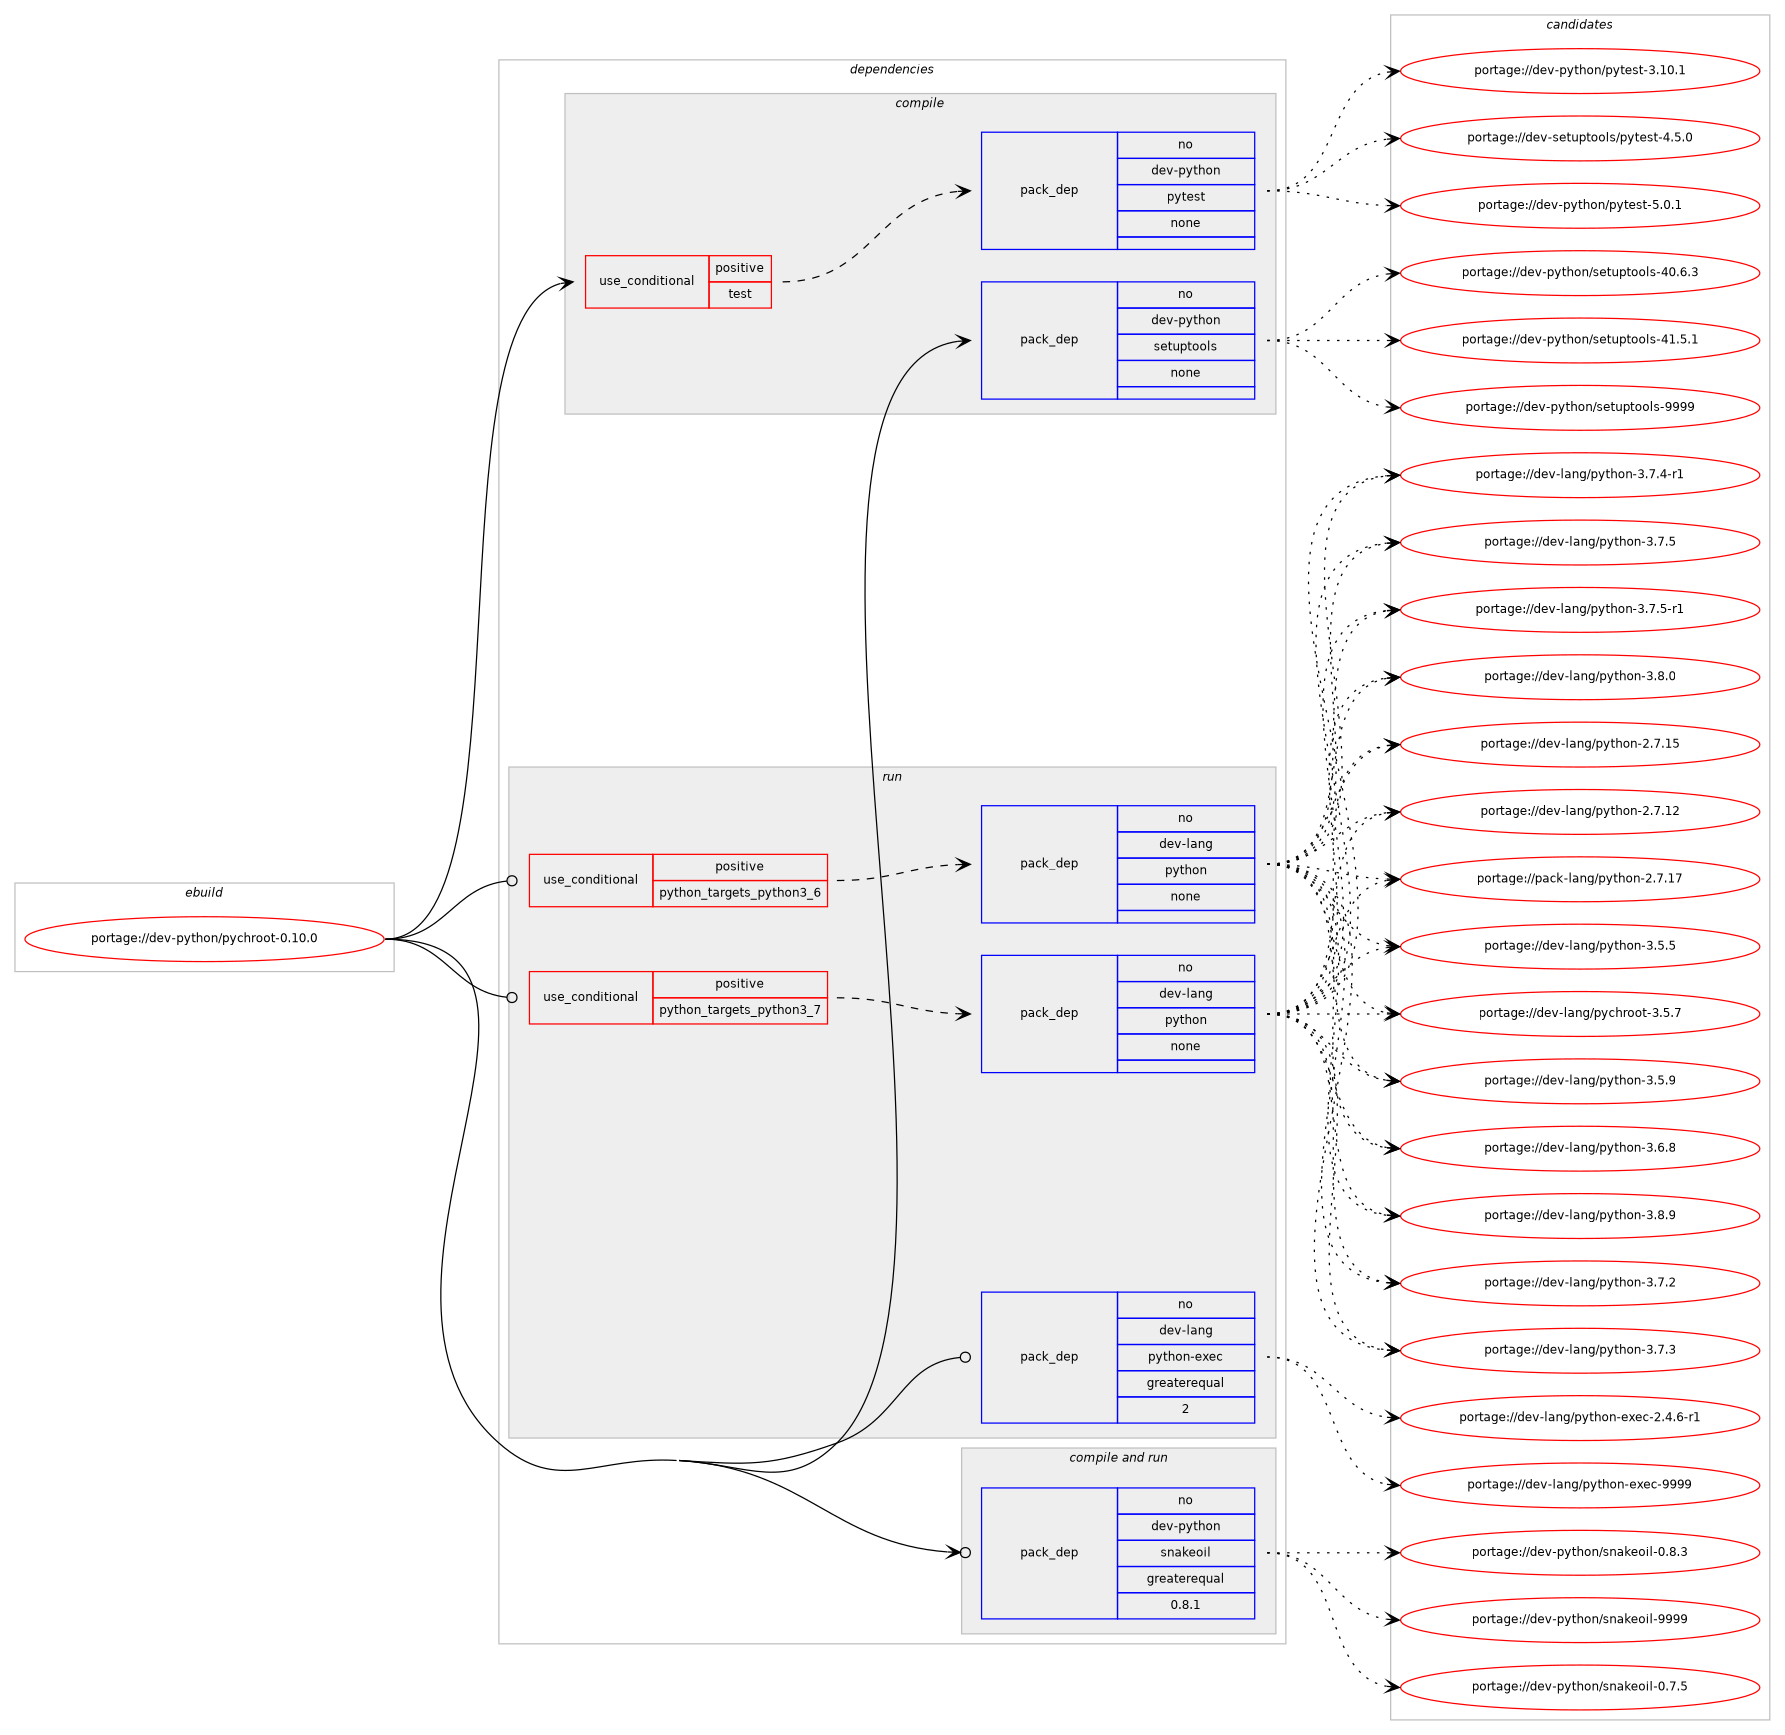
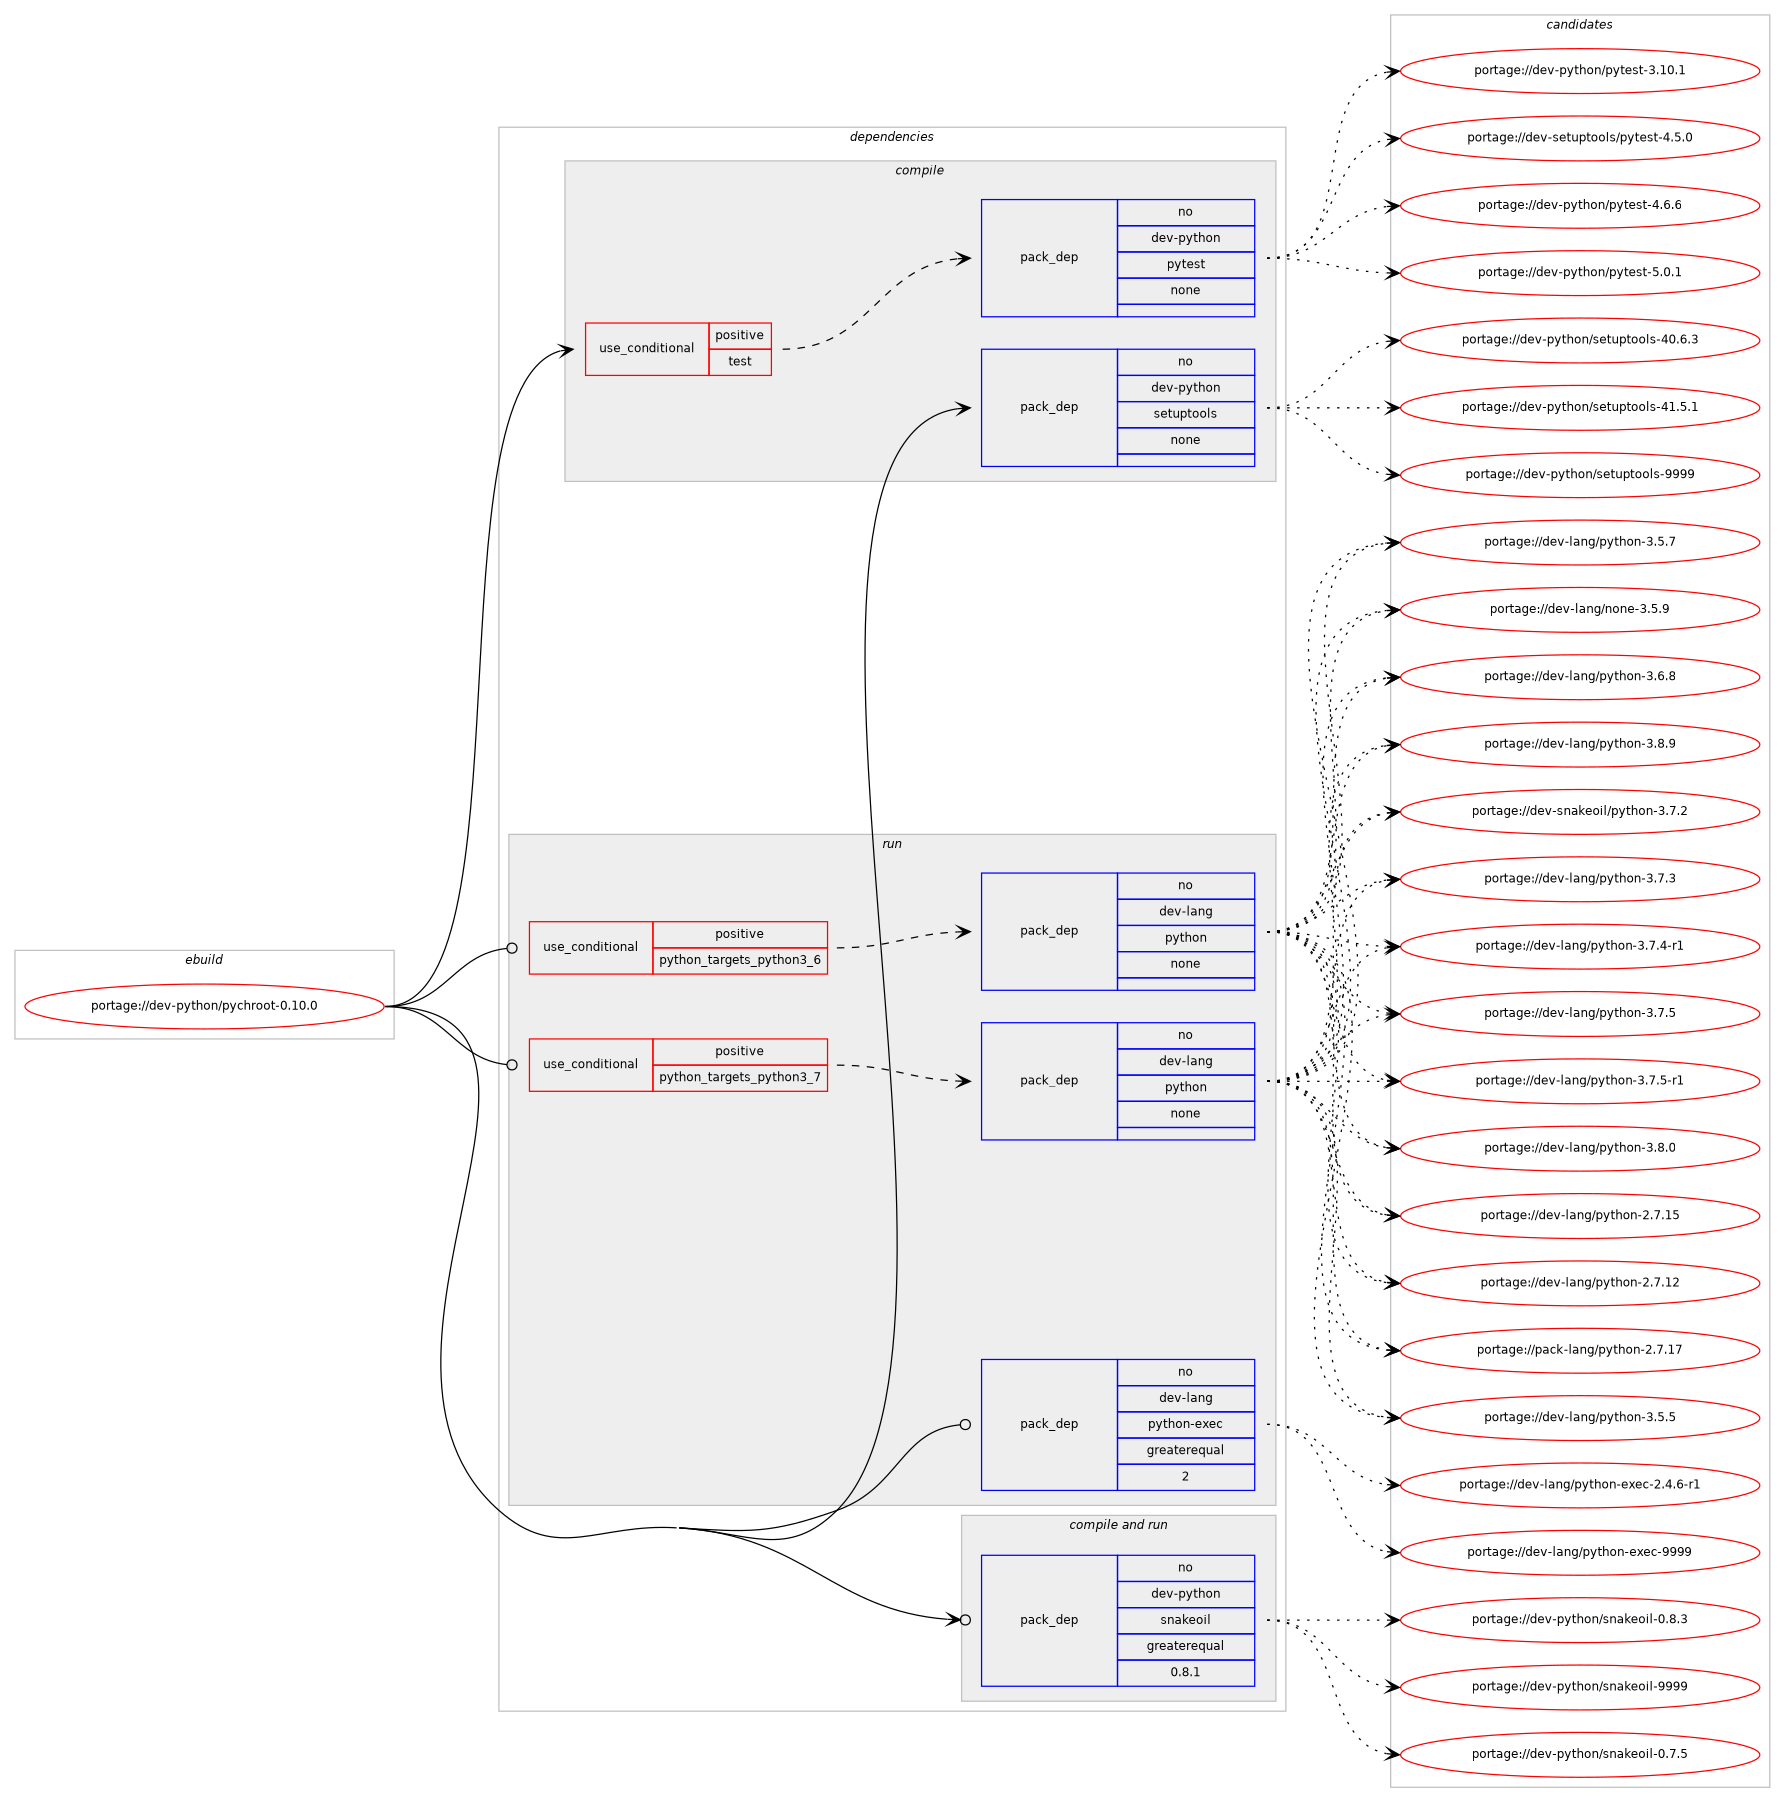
none -> (1580, 206)
(1580, 1014) -> (1580, 543)
(1580, 1081) -> (1580, 610)
(1580, 1283) -> (1580, 812)
